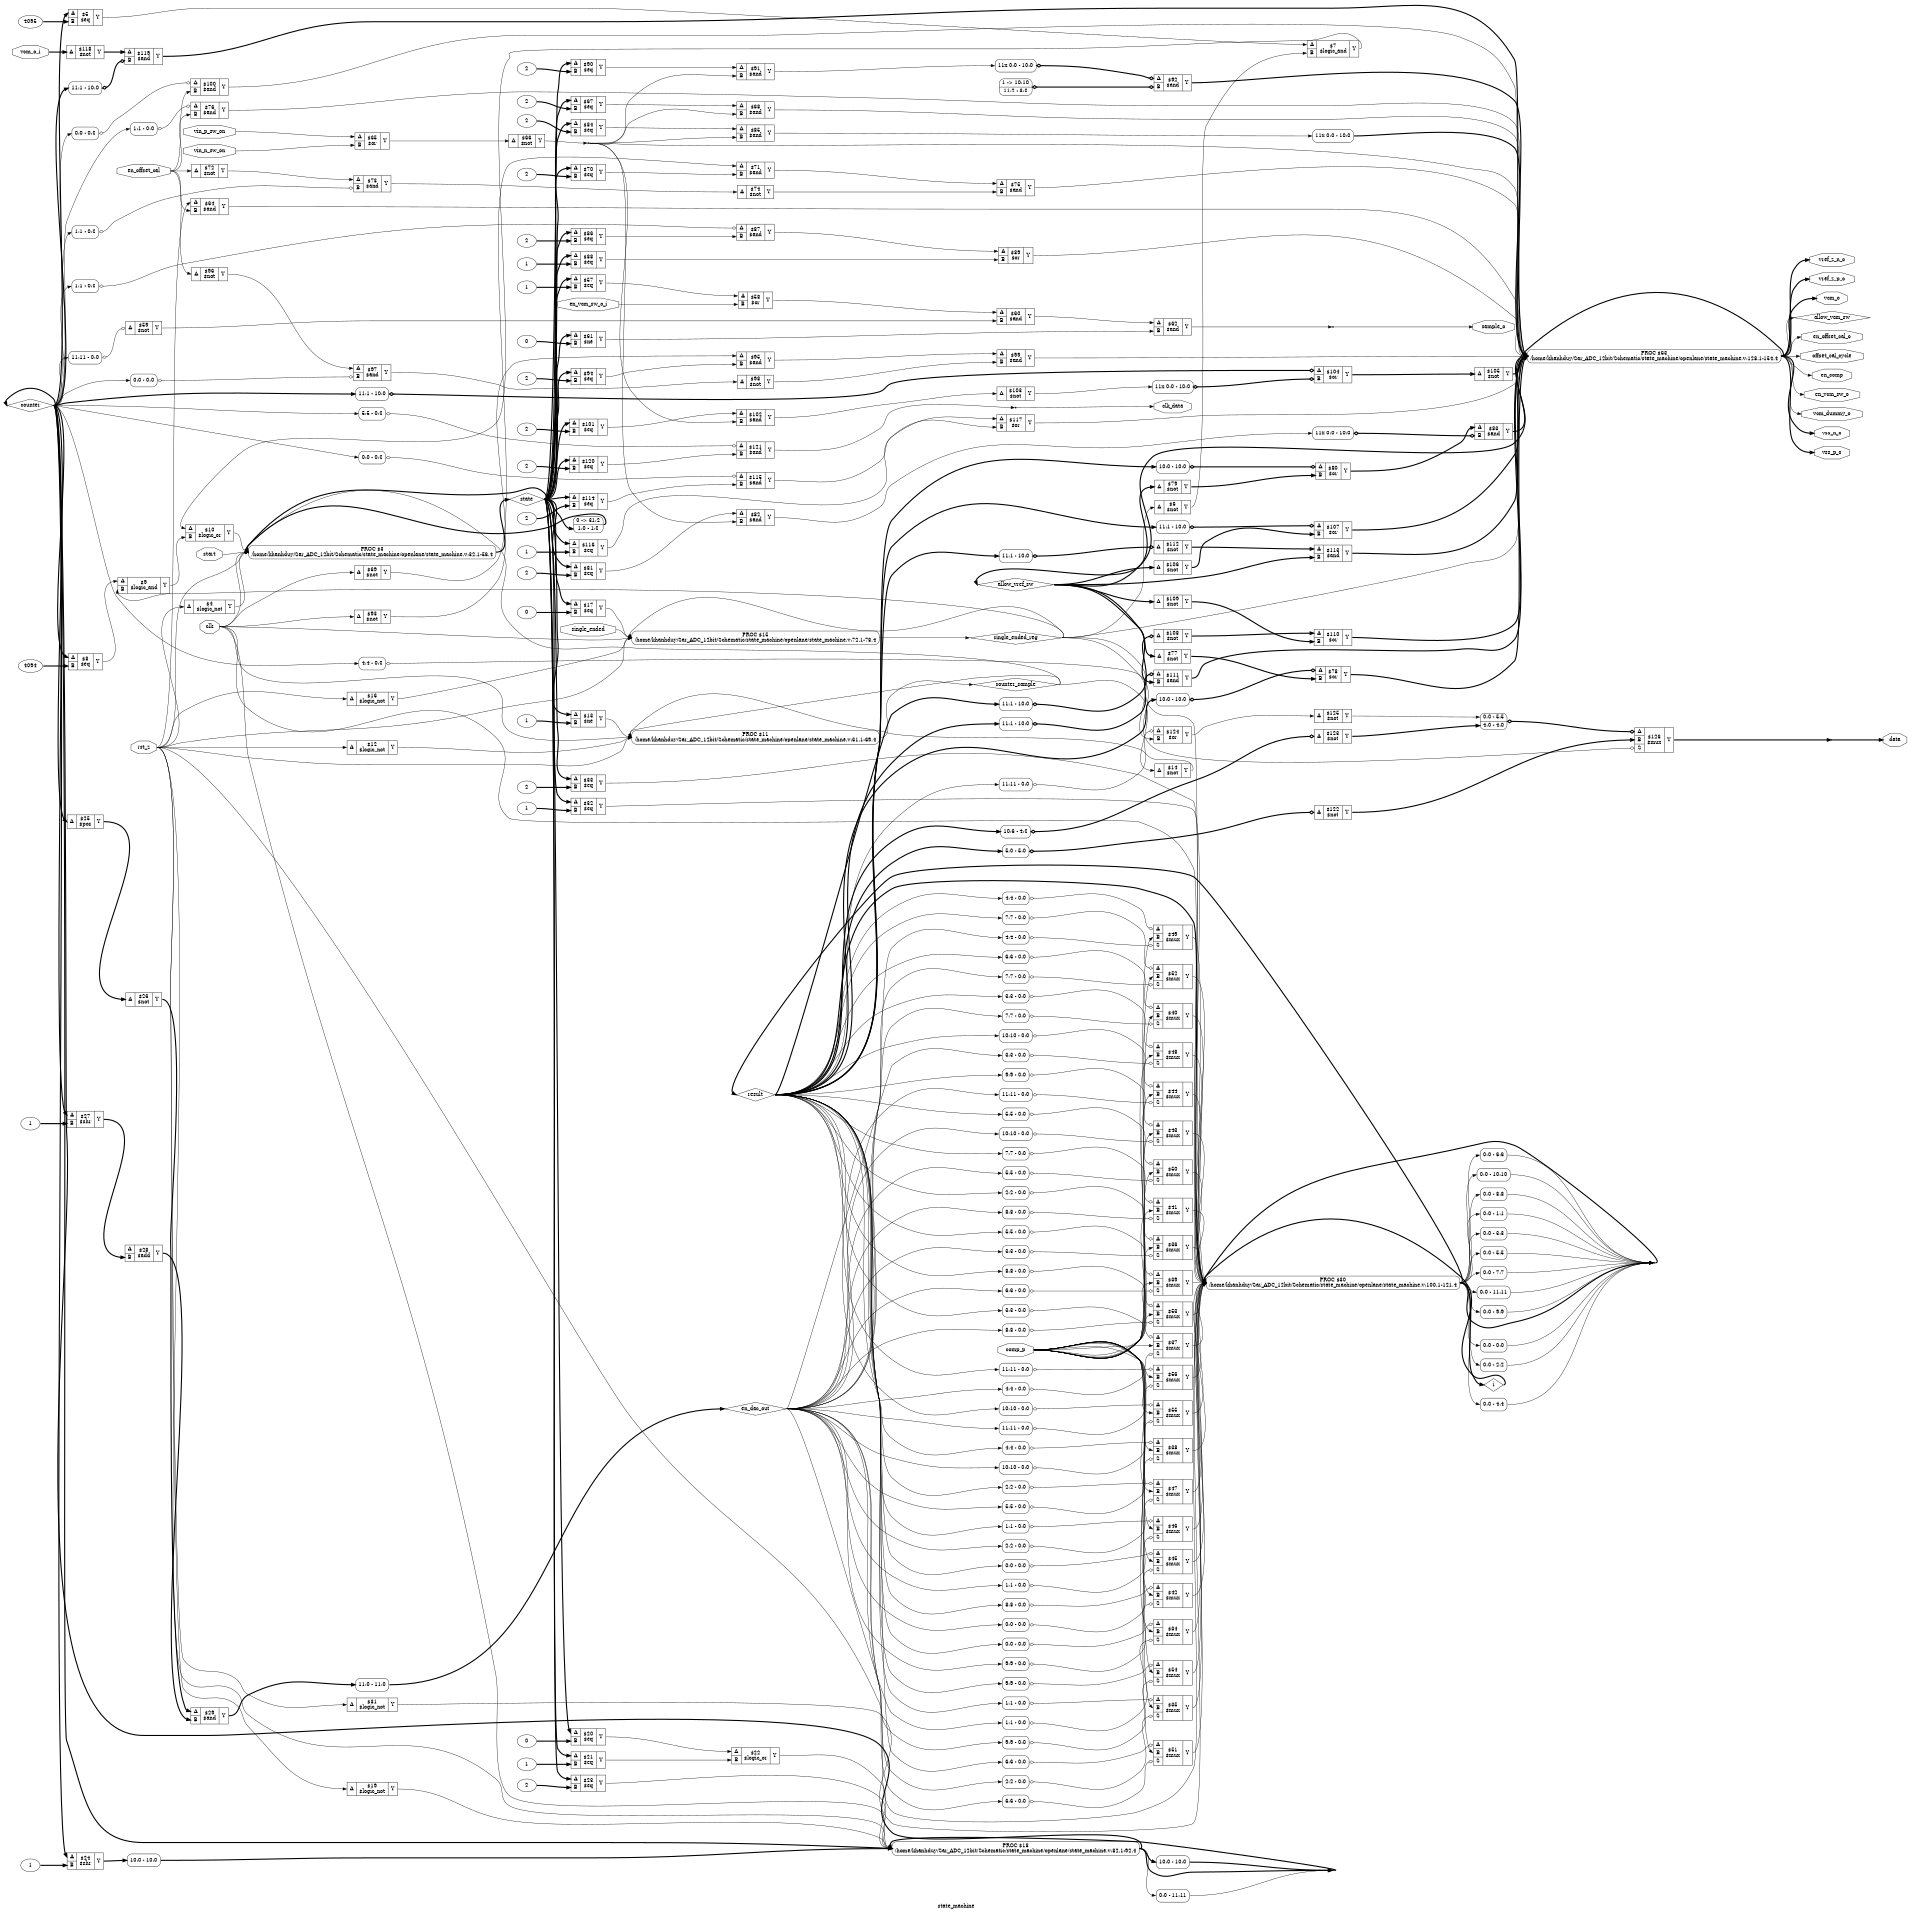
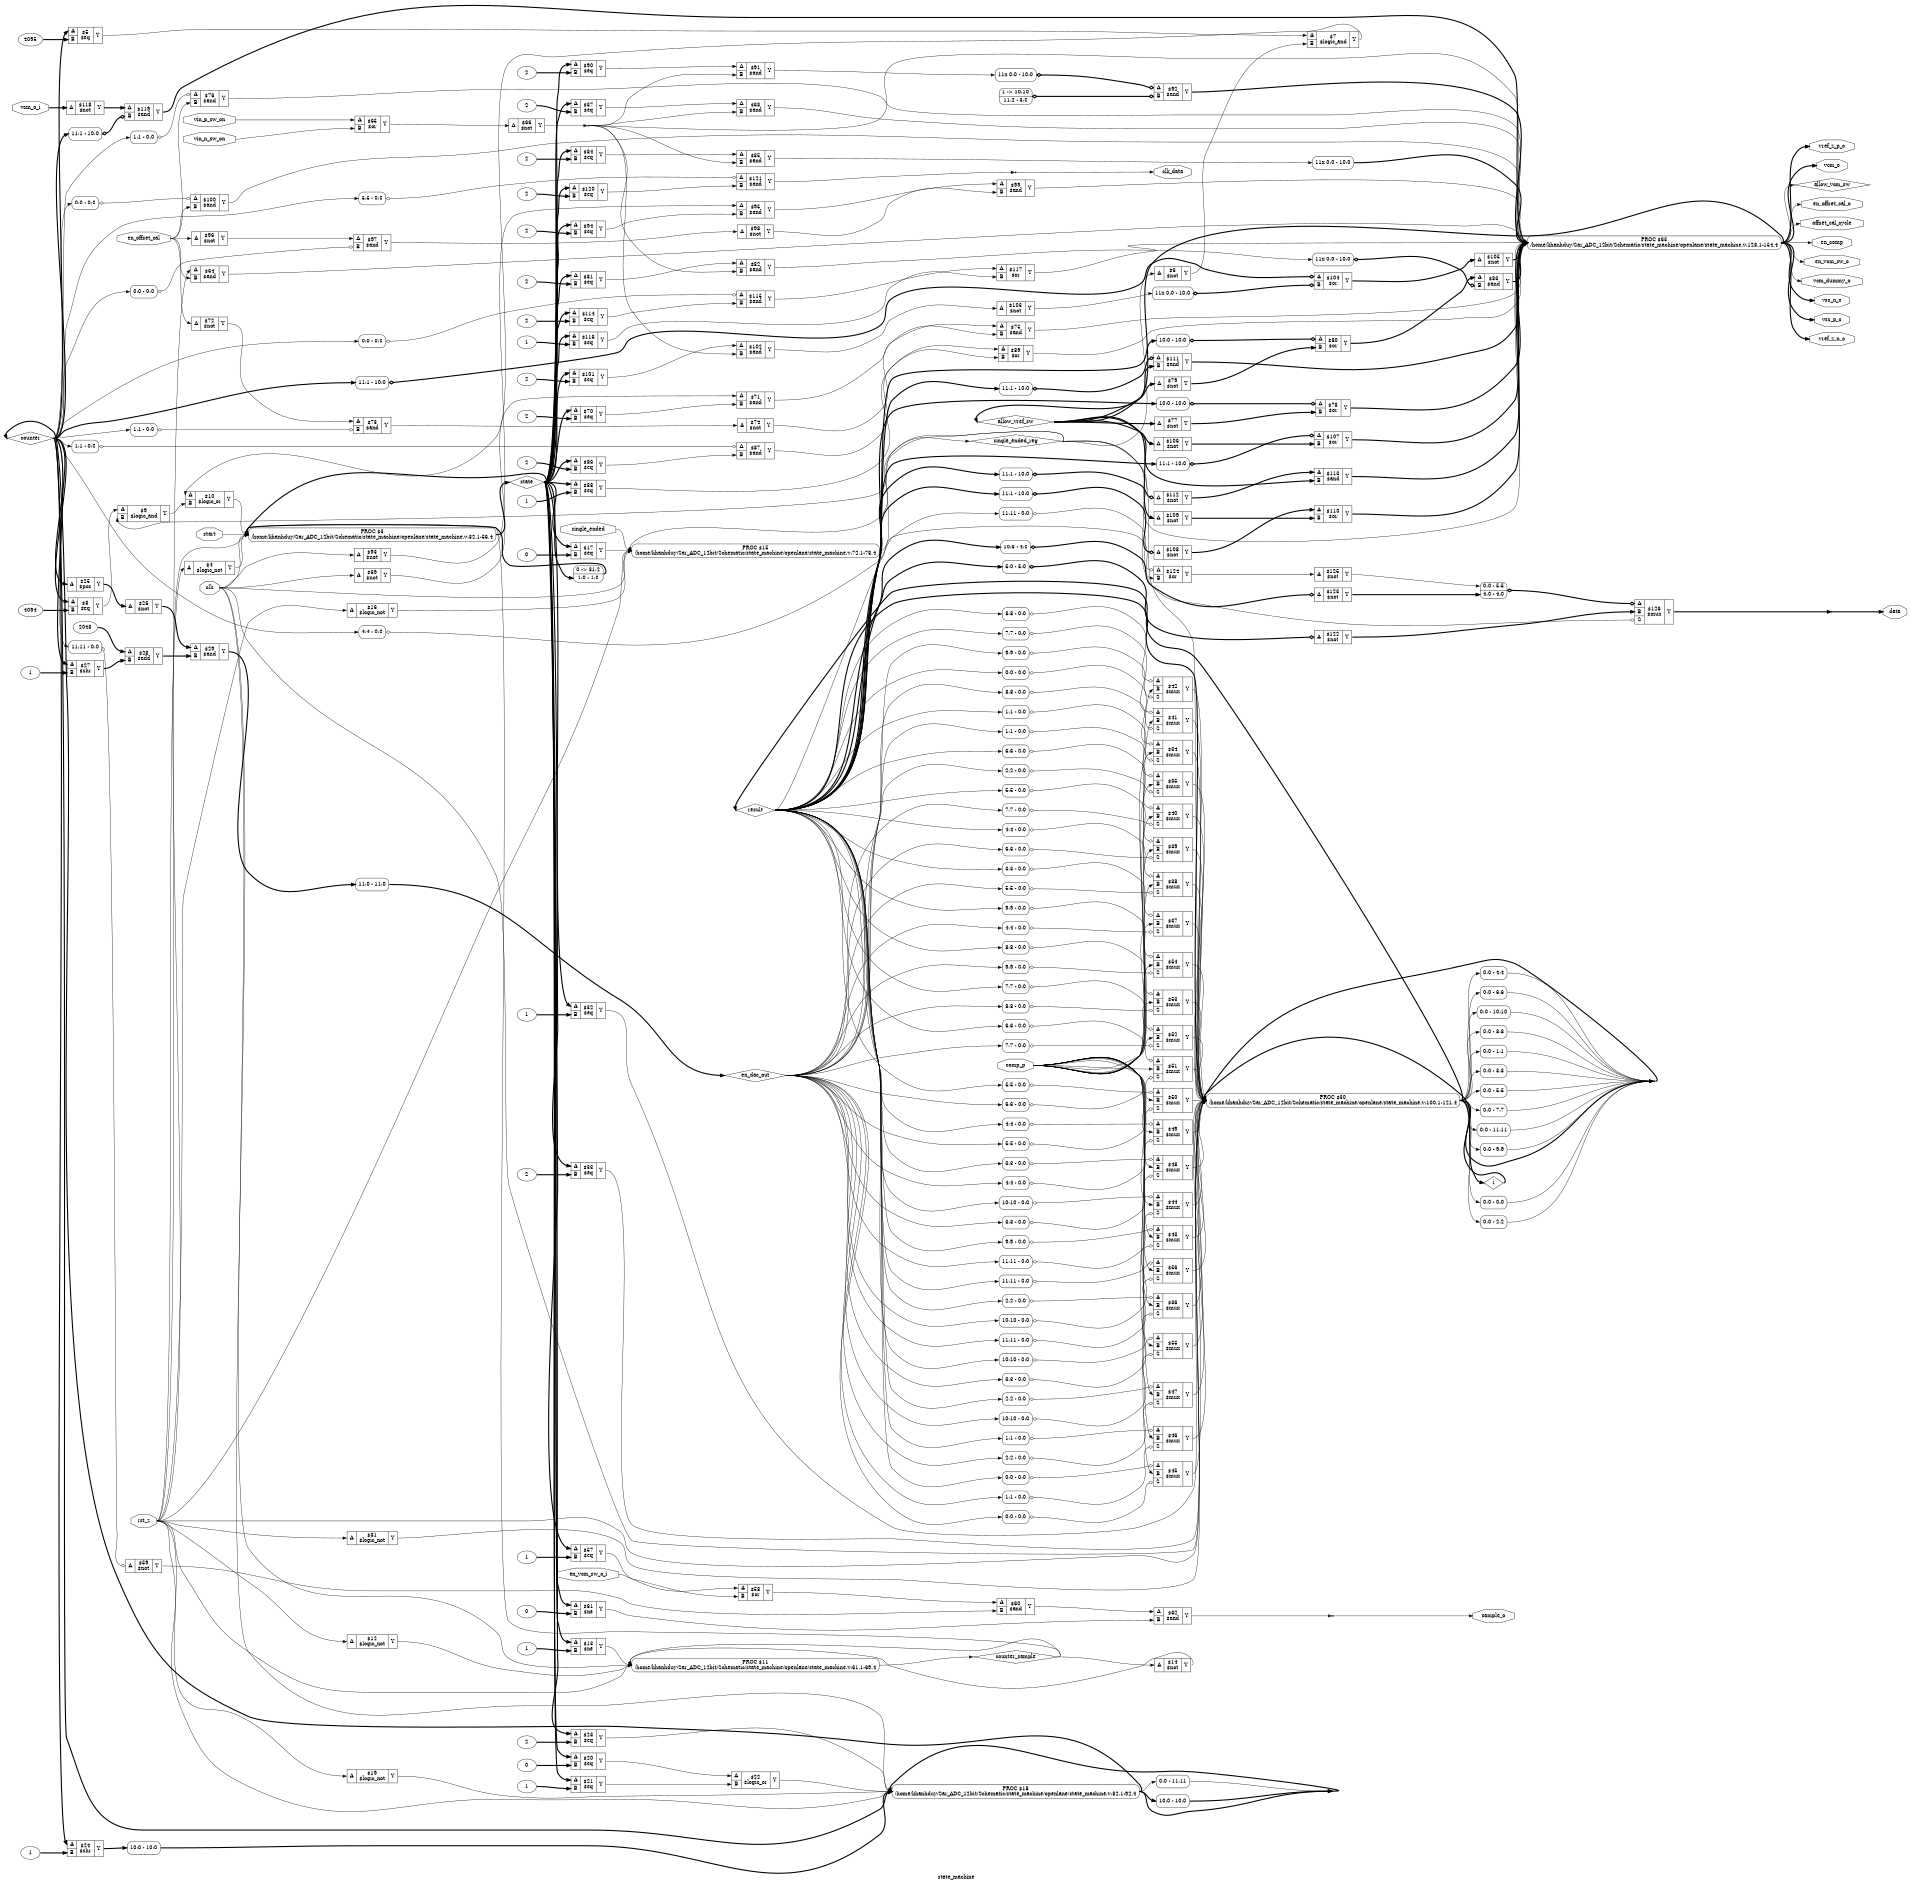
none -> (85, 628)
